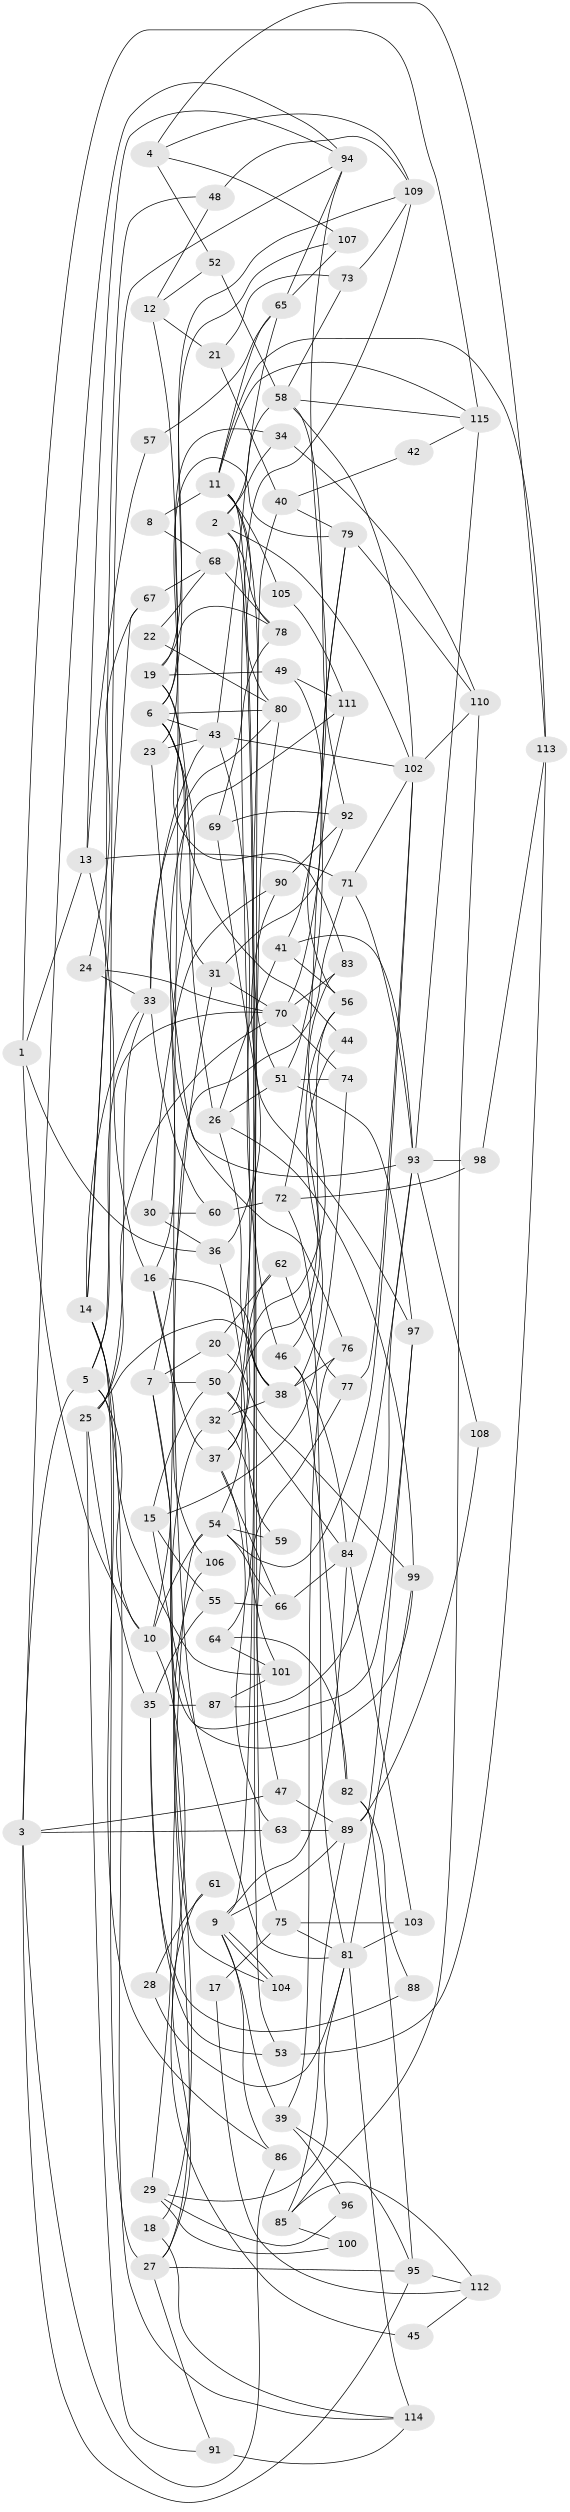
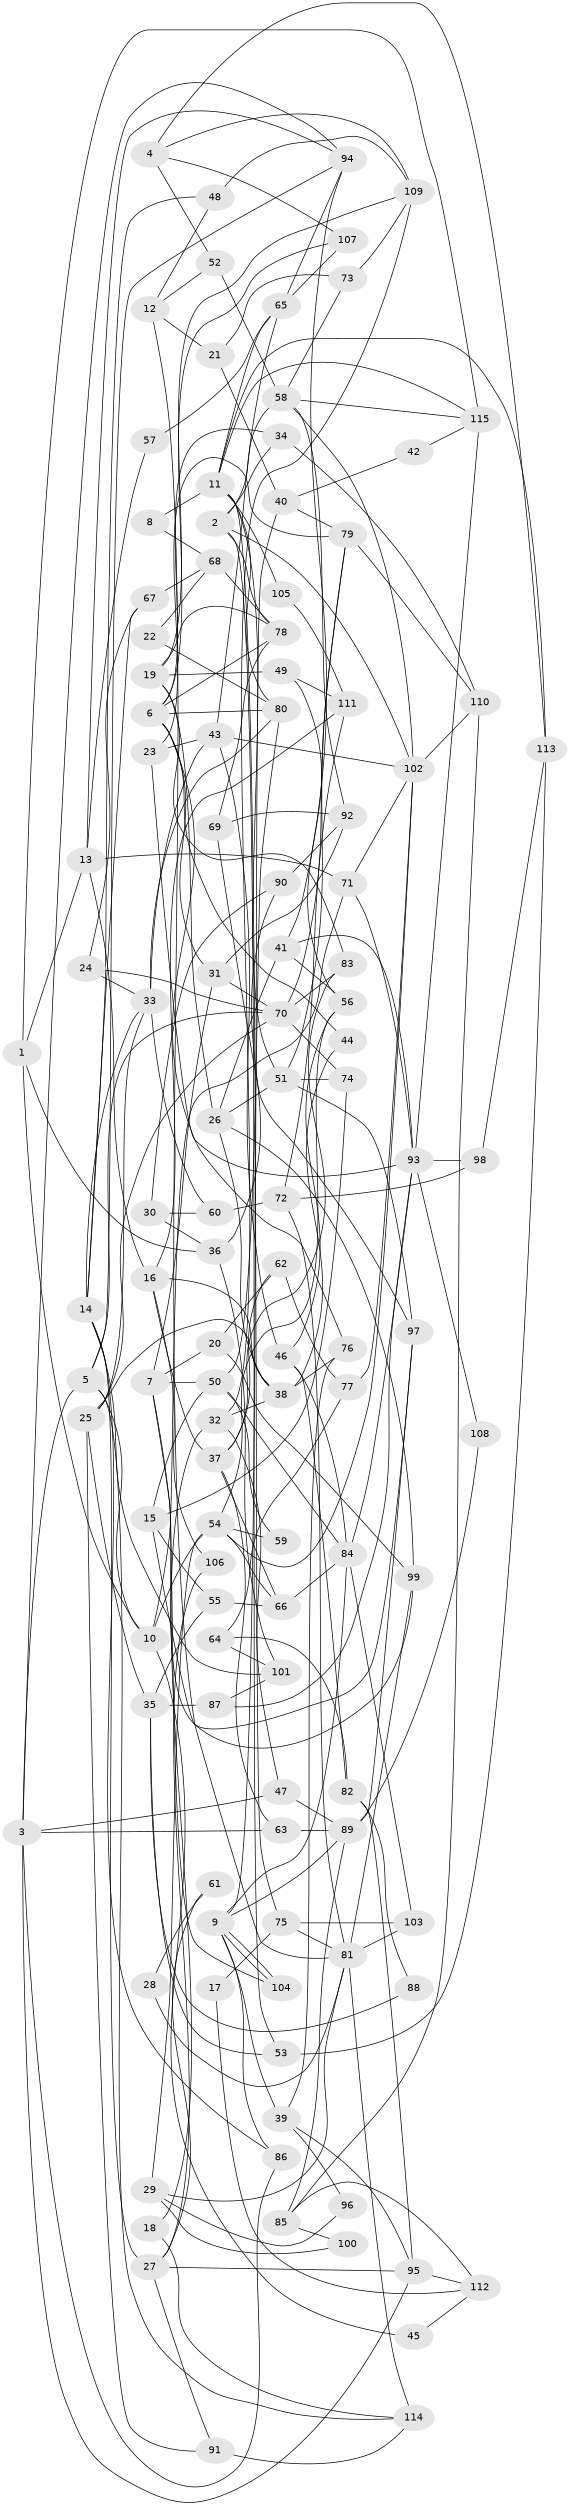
(183, 725) -> (208, 678)
